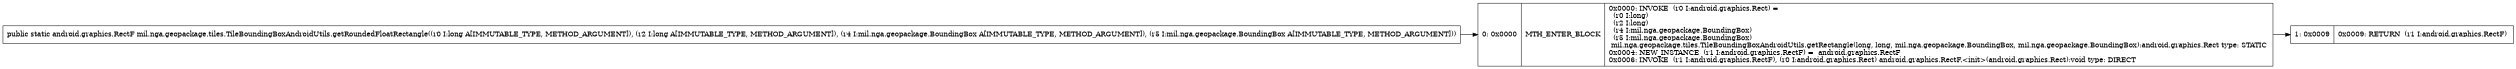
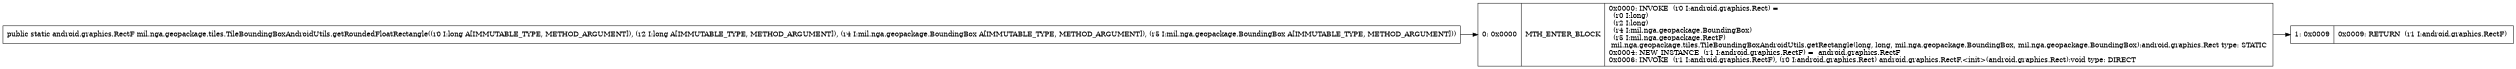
(1681, 38) -> (1667, 38)
